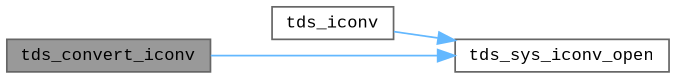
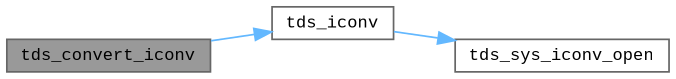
(324, 56) -> (233, 38)
